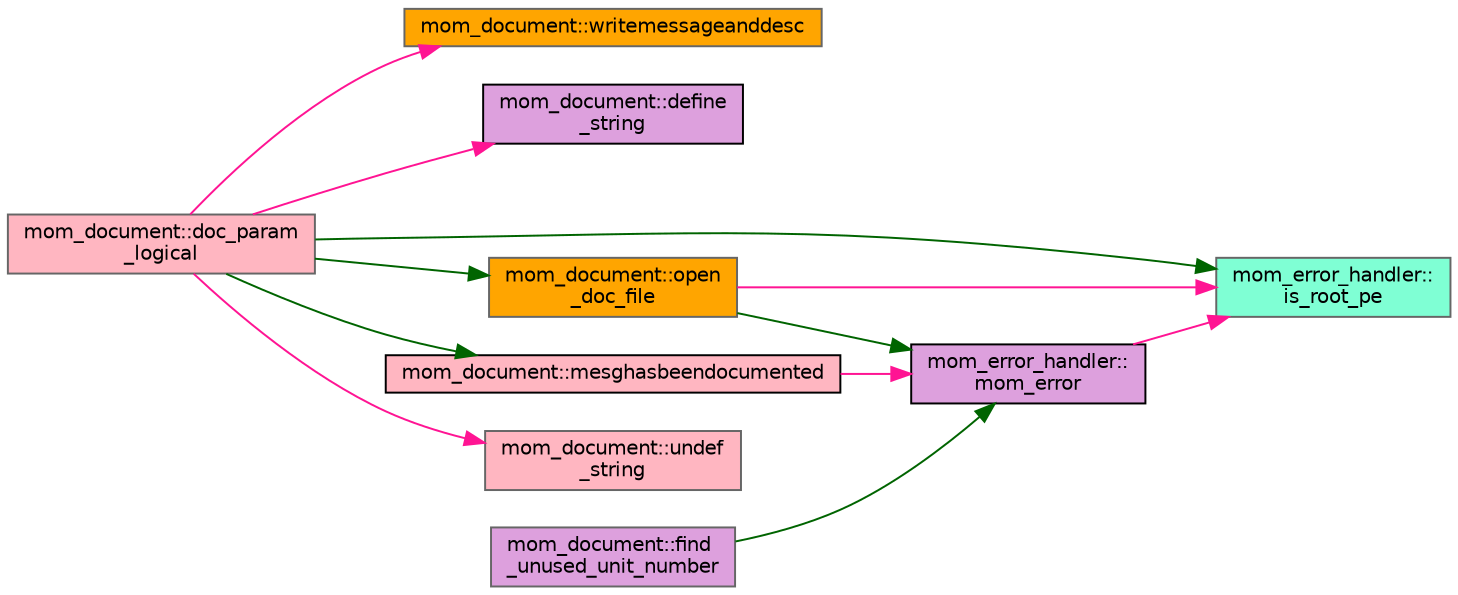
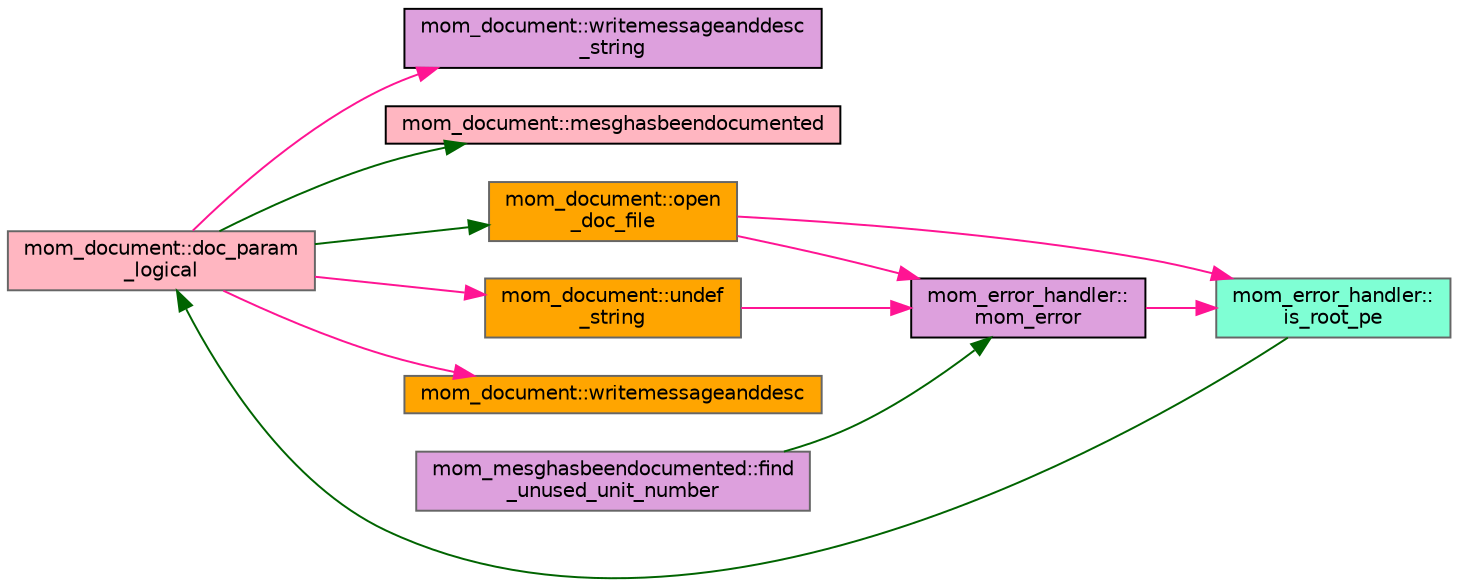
(613, 114) -> (613, 38)
(756, 233) -> (707, 570)
(814, 329) -> (818, 254)
(866, 374) -> (816, 308)
(613, 461) -> (613, 308)
(613, 557) -> (613, 481)
